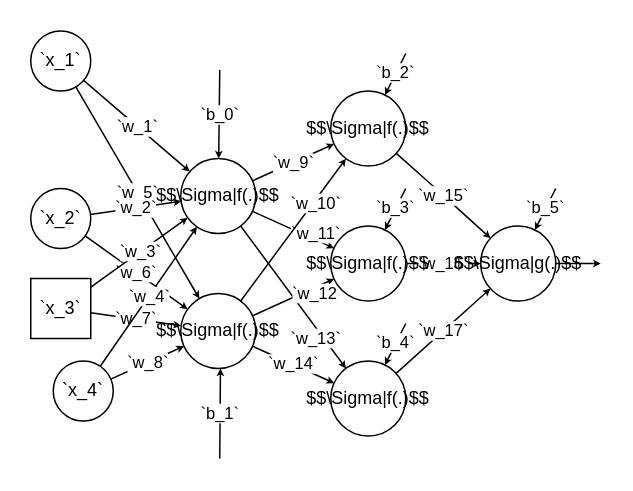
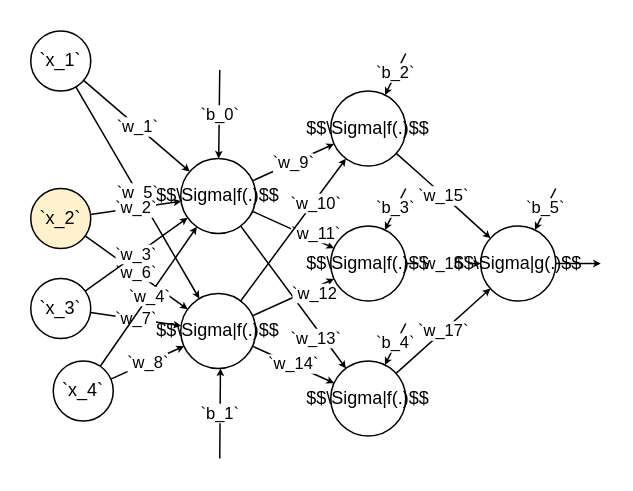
(61, 218) -> (61, 218)
(61, 308) -> (61, 308)
